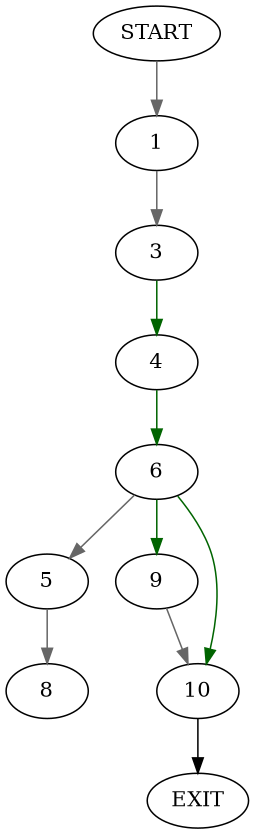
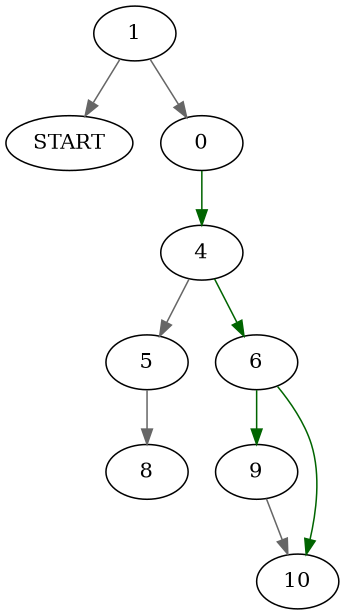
(157, 81) -> (107, 81)
(157, 253) -> (202, 143)
(108, 521) -> (178, 301)
(198, 801) -> none
